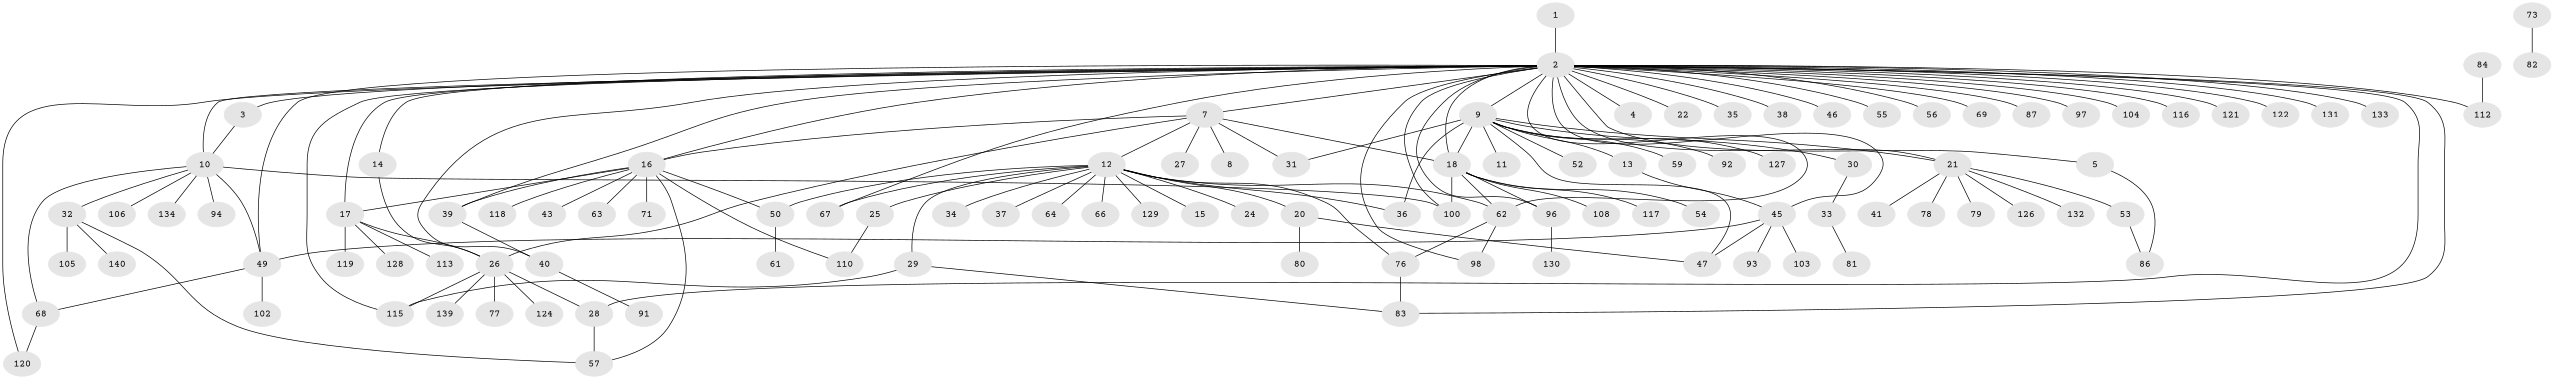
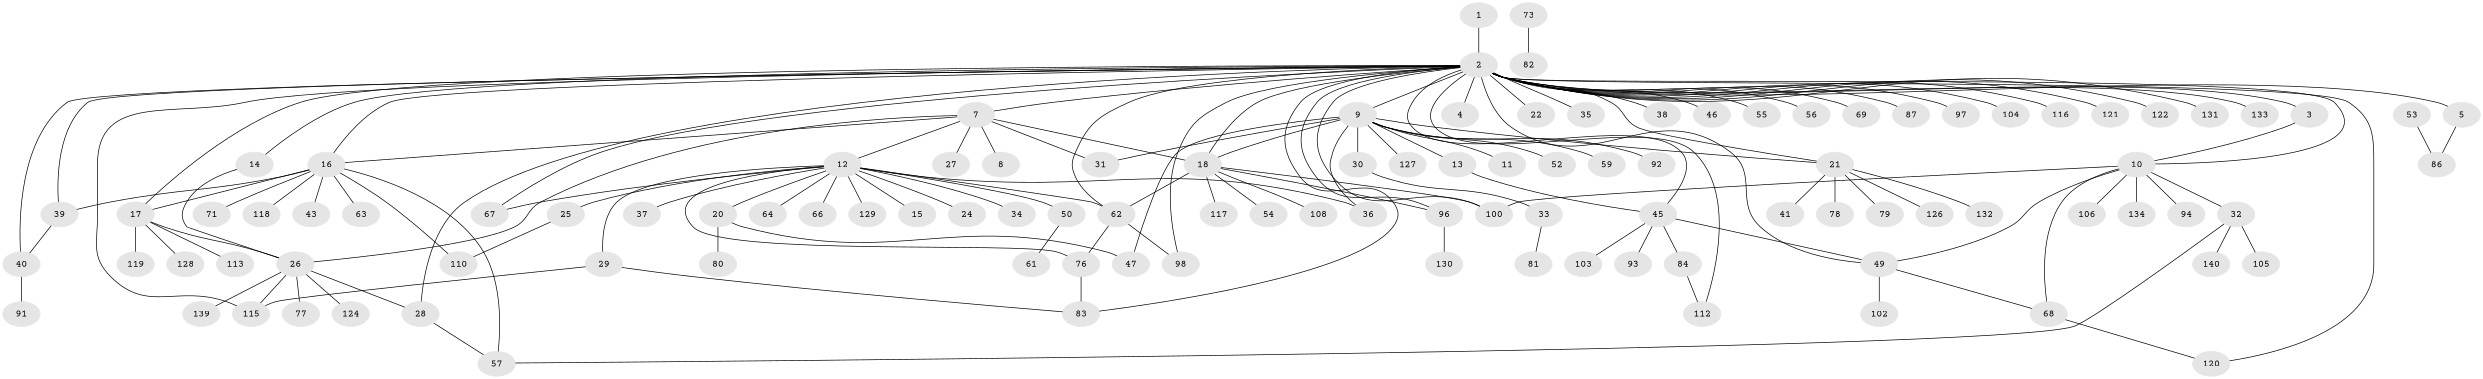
(2042, 184) -> none
(712, 189) -> none
(1739, 239) -> (1670, 239)
